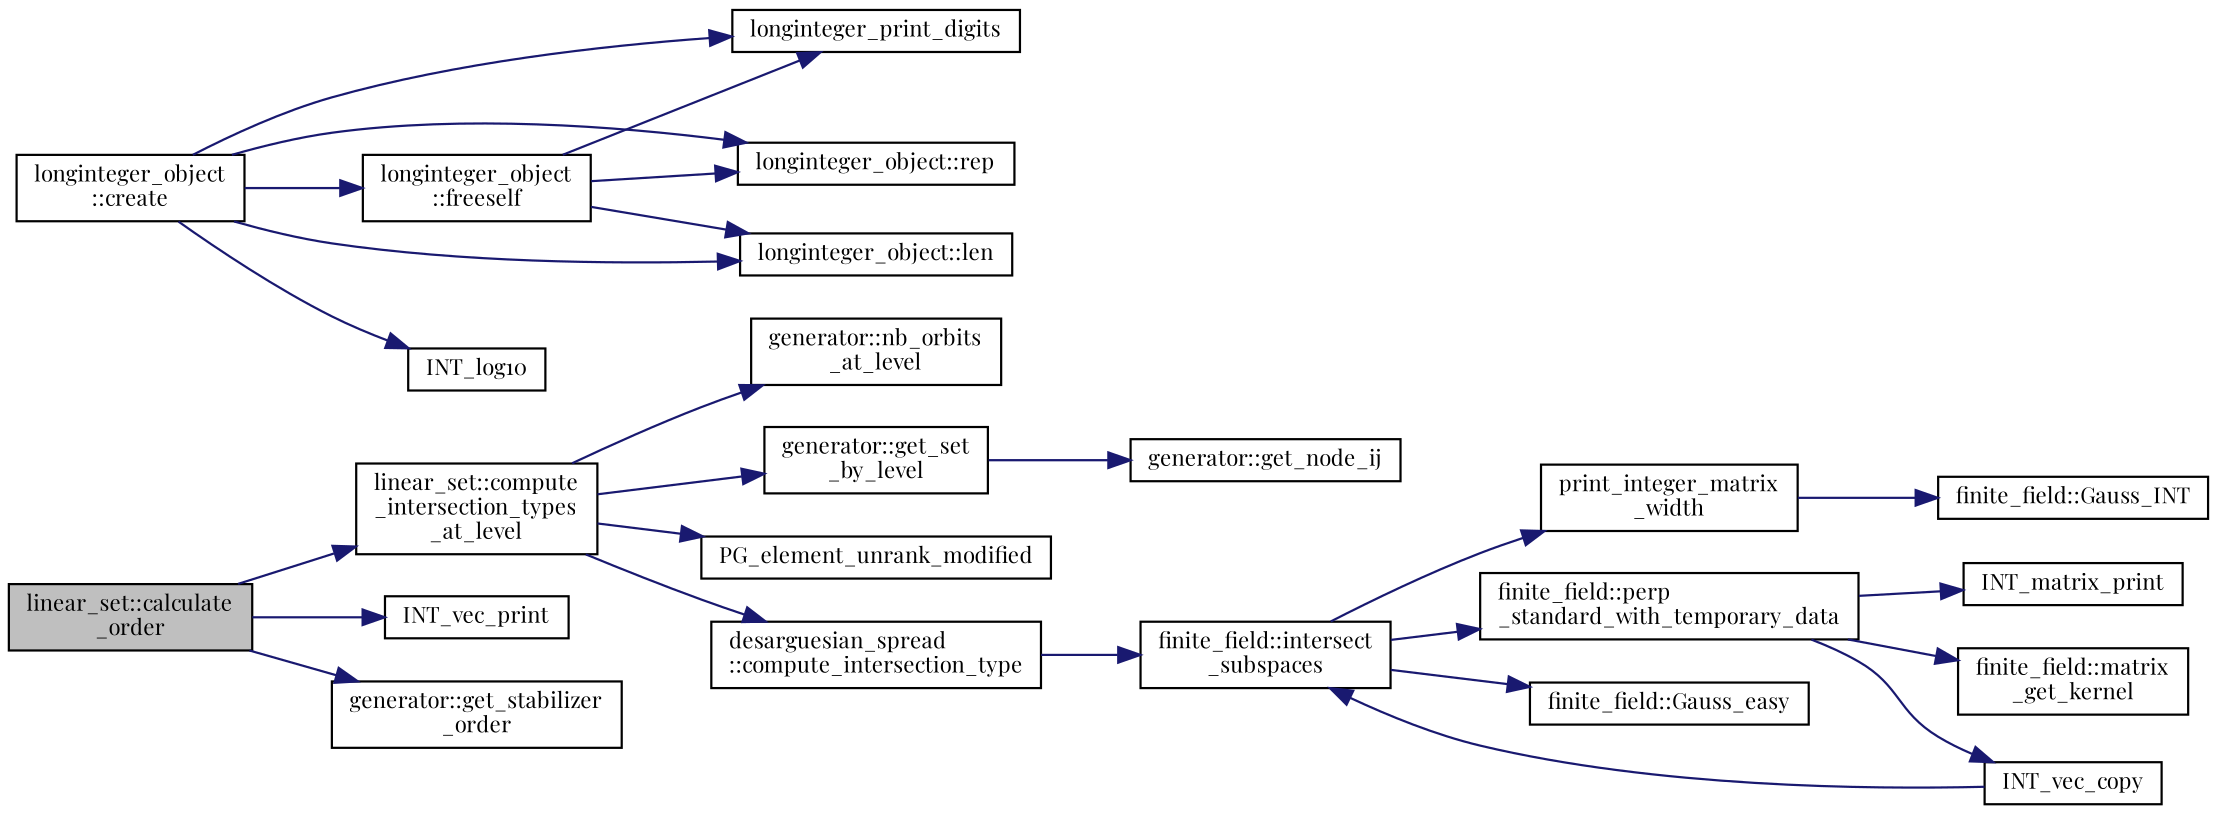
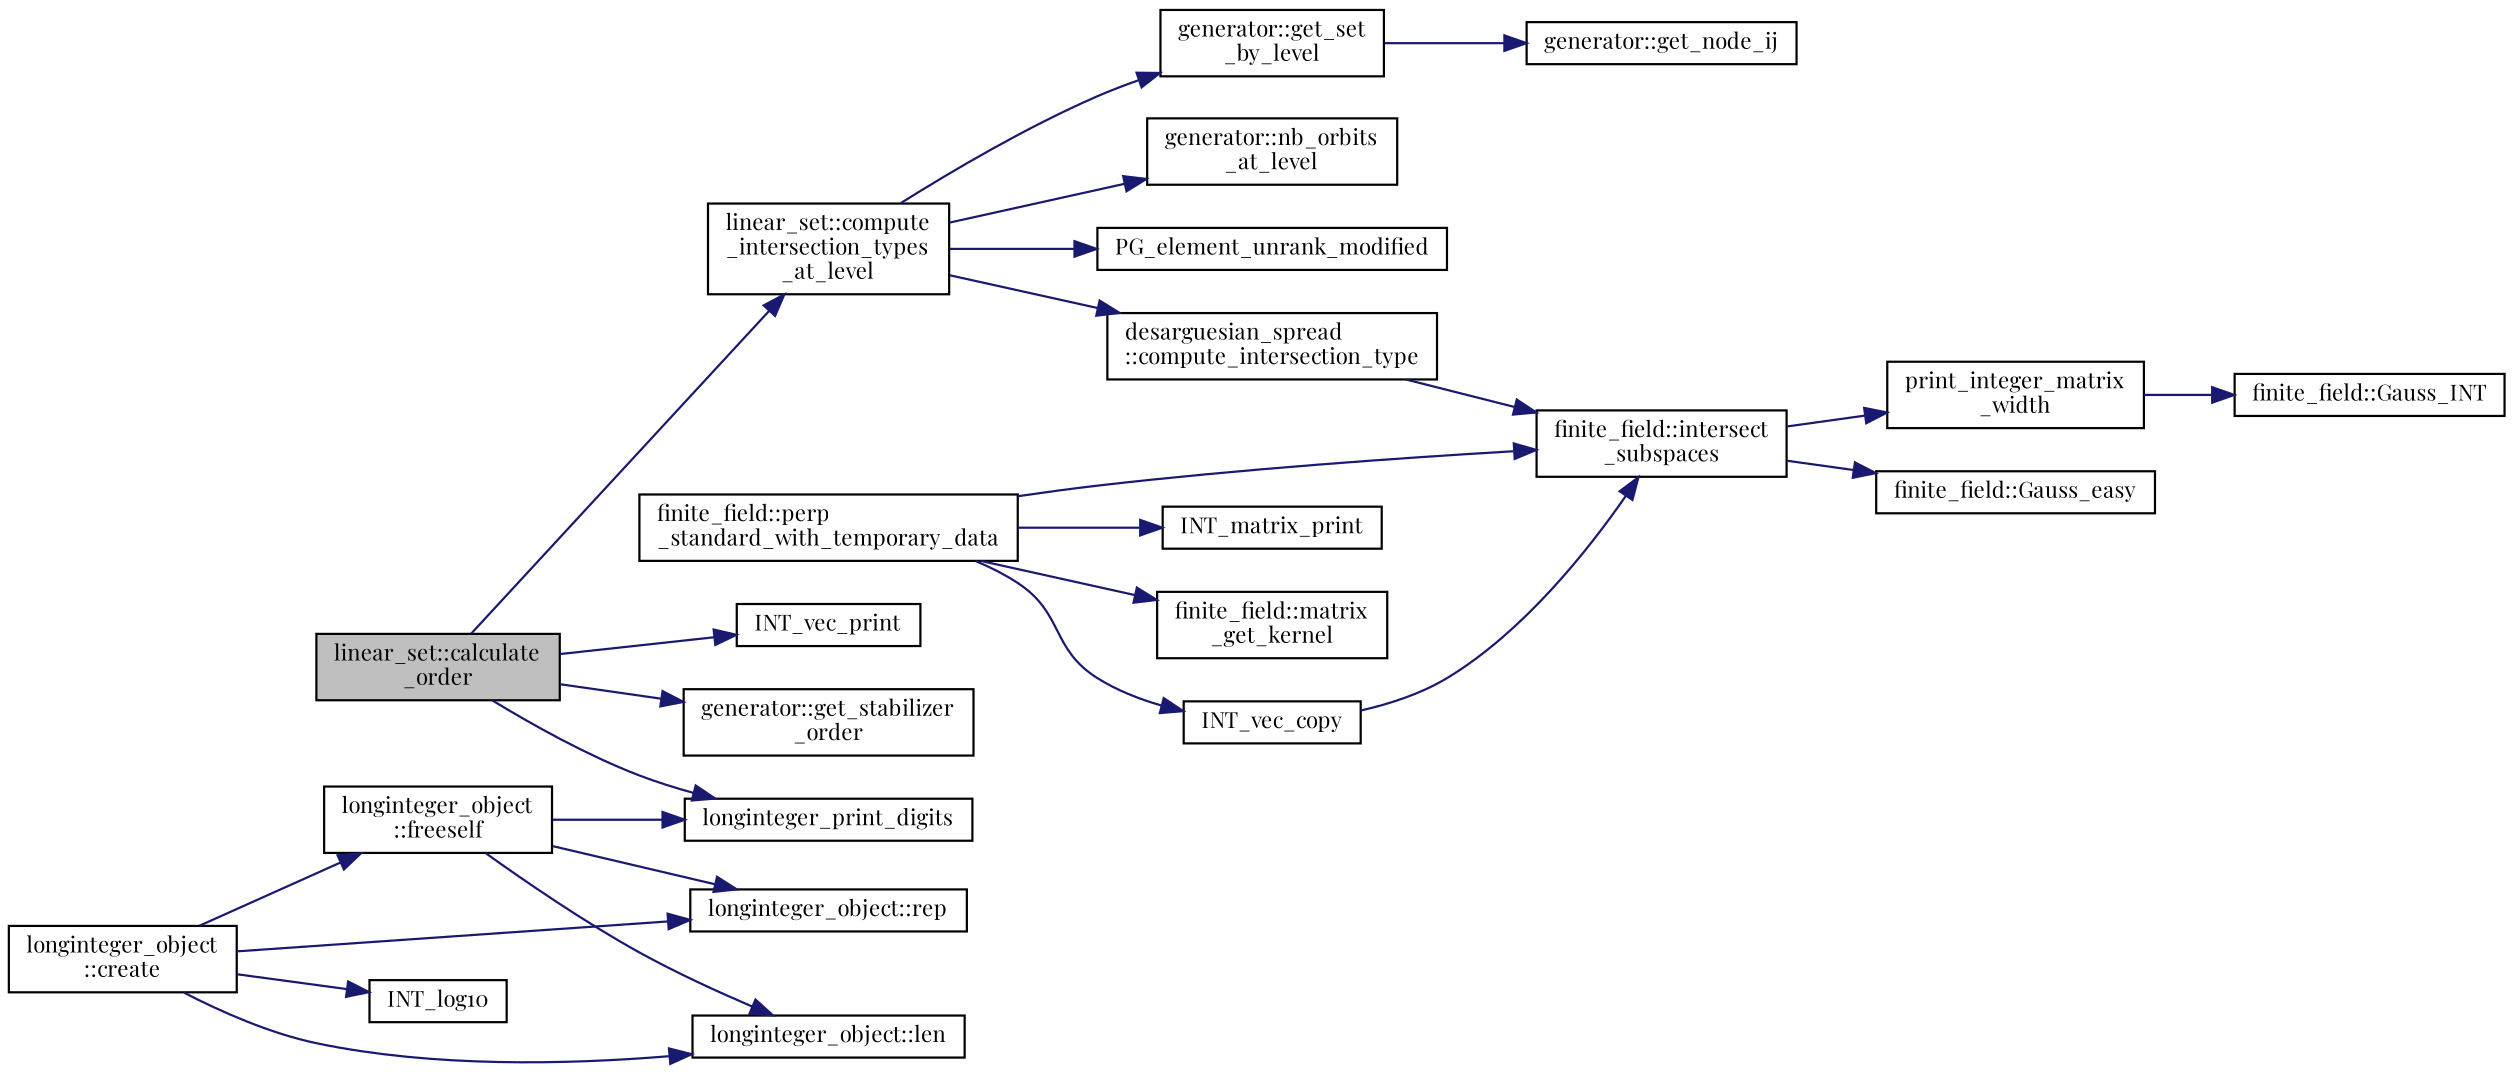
(445, 71) -> (590, 754)
(1424, 636) -> (1266, 469)
